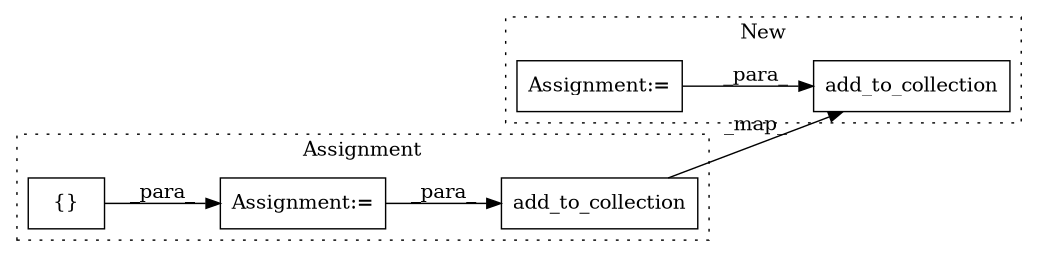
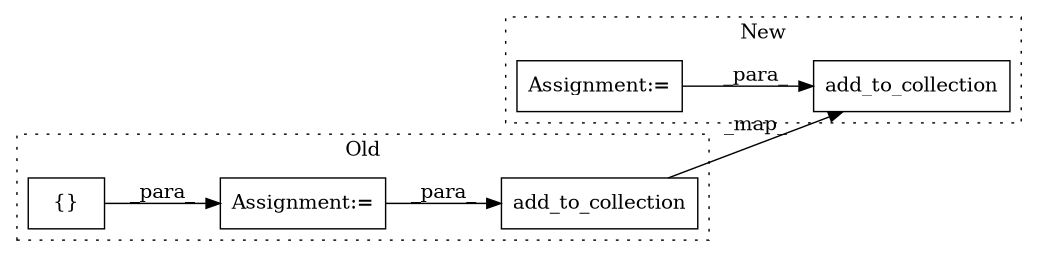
(363, 150) -> (363, 150)
